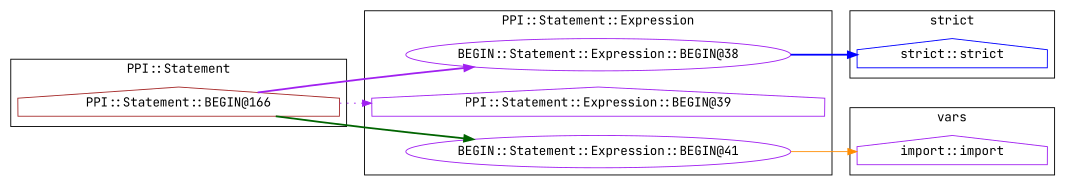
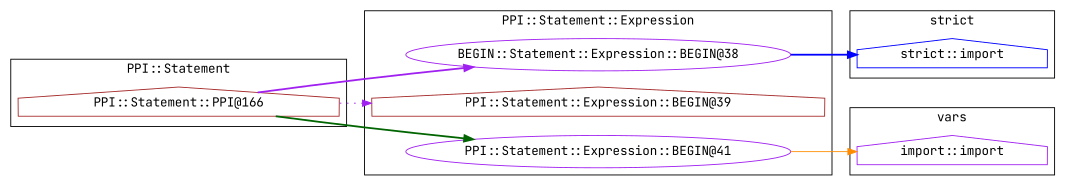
(952, 55) -> (952, 55)
(179, 103) -> (179, 103)
(598, 103) -> (598, 103)
(598, 152) -> (598, 152)
